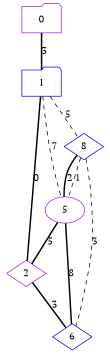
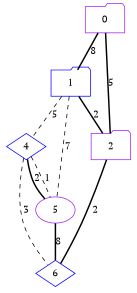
(44, 51) -> (93, 51)
(84, 147) -> (26, 147)
(36, 178) -> (96, 115)
(45, 243) -> (108, 83)
(26, 273) -> (111, 147)
(55, 305) -> (96, 210)
